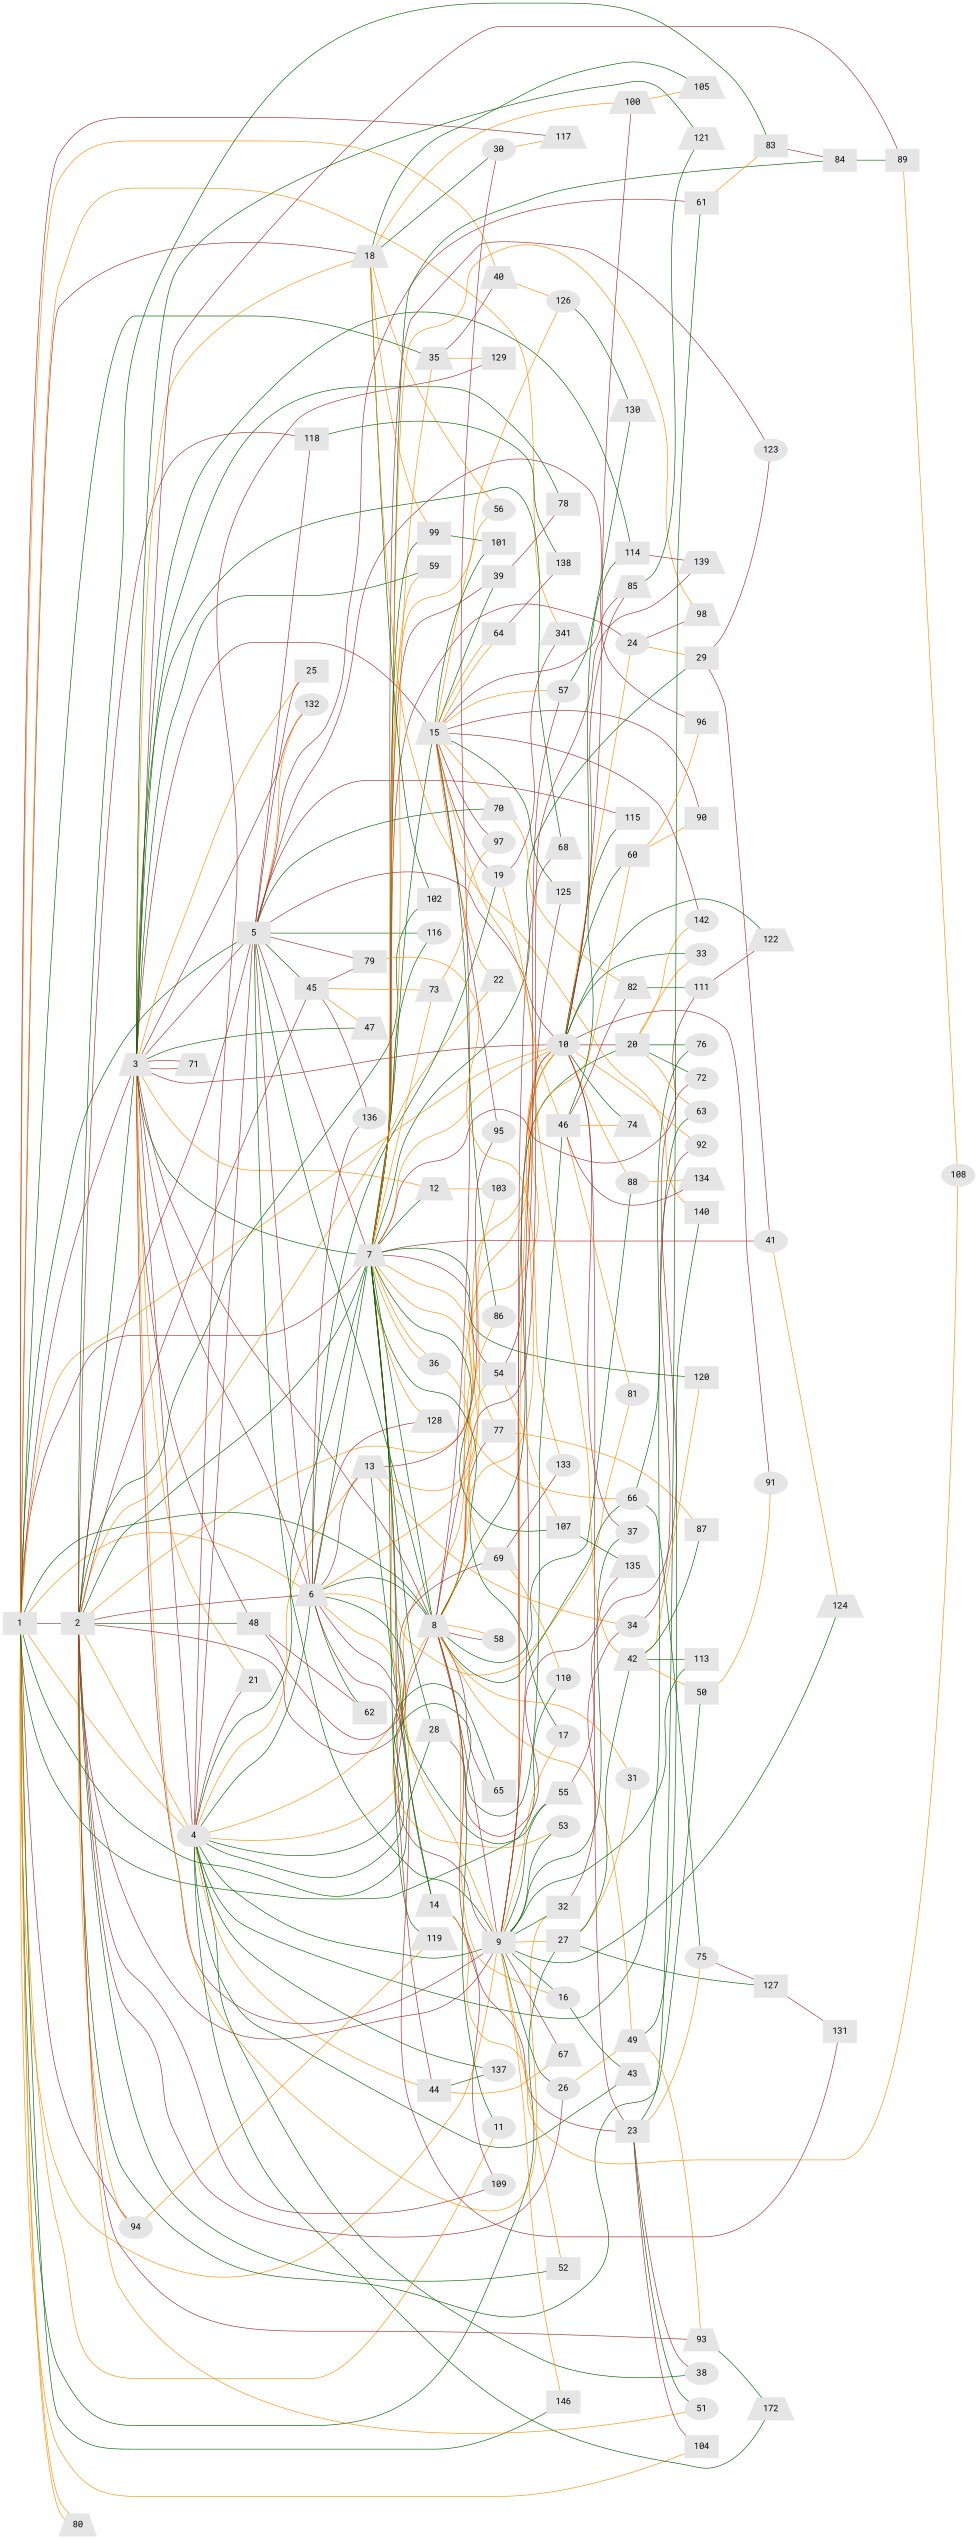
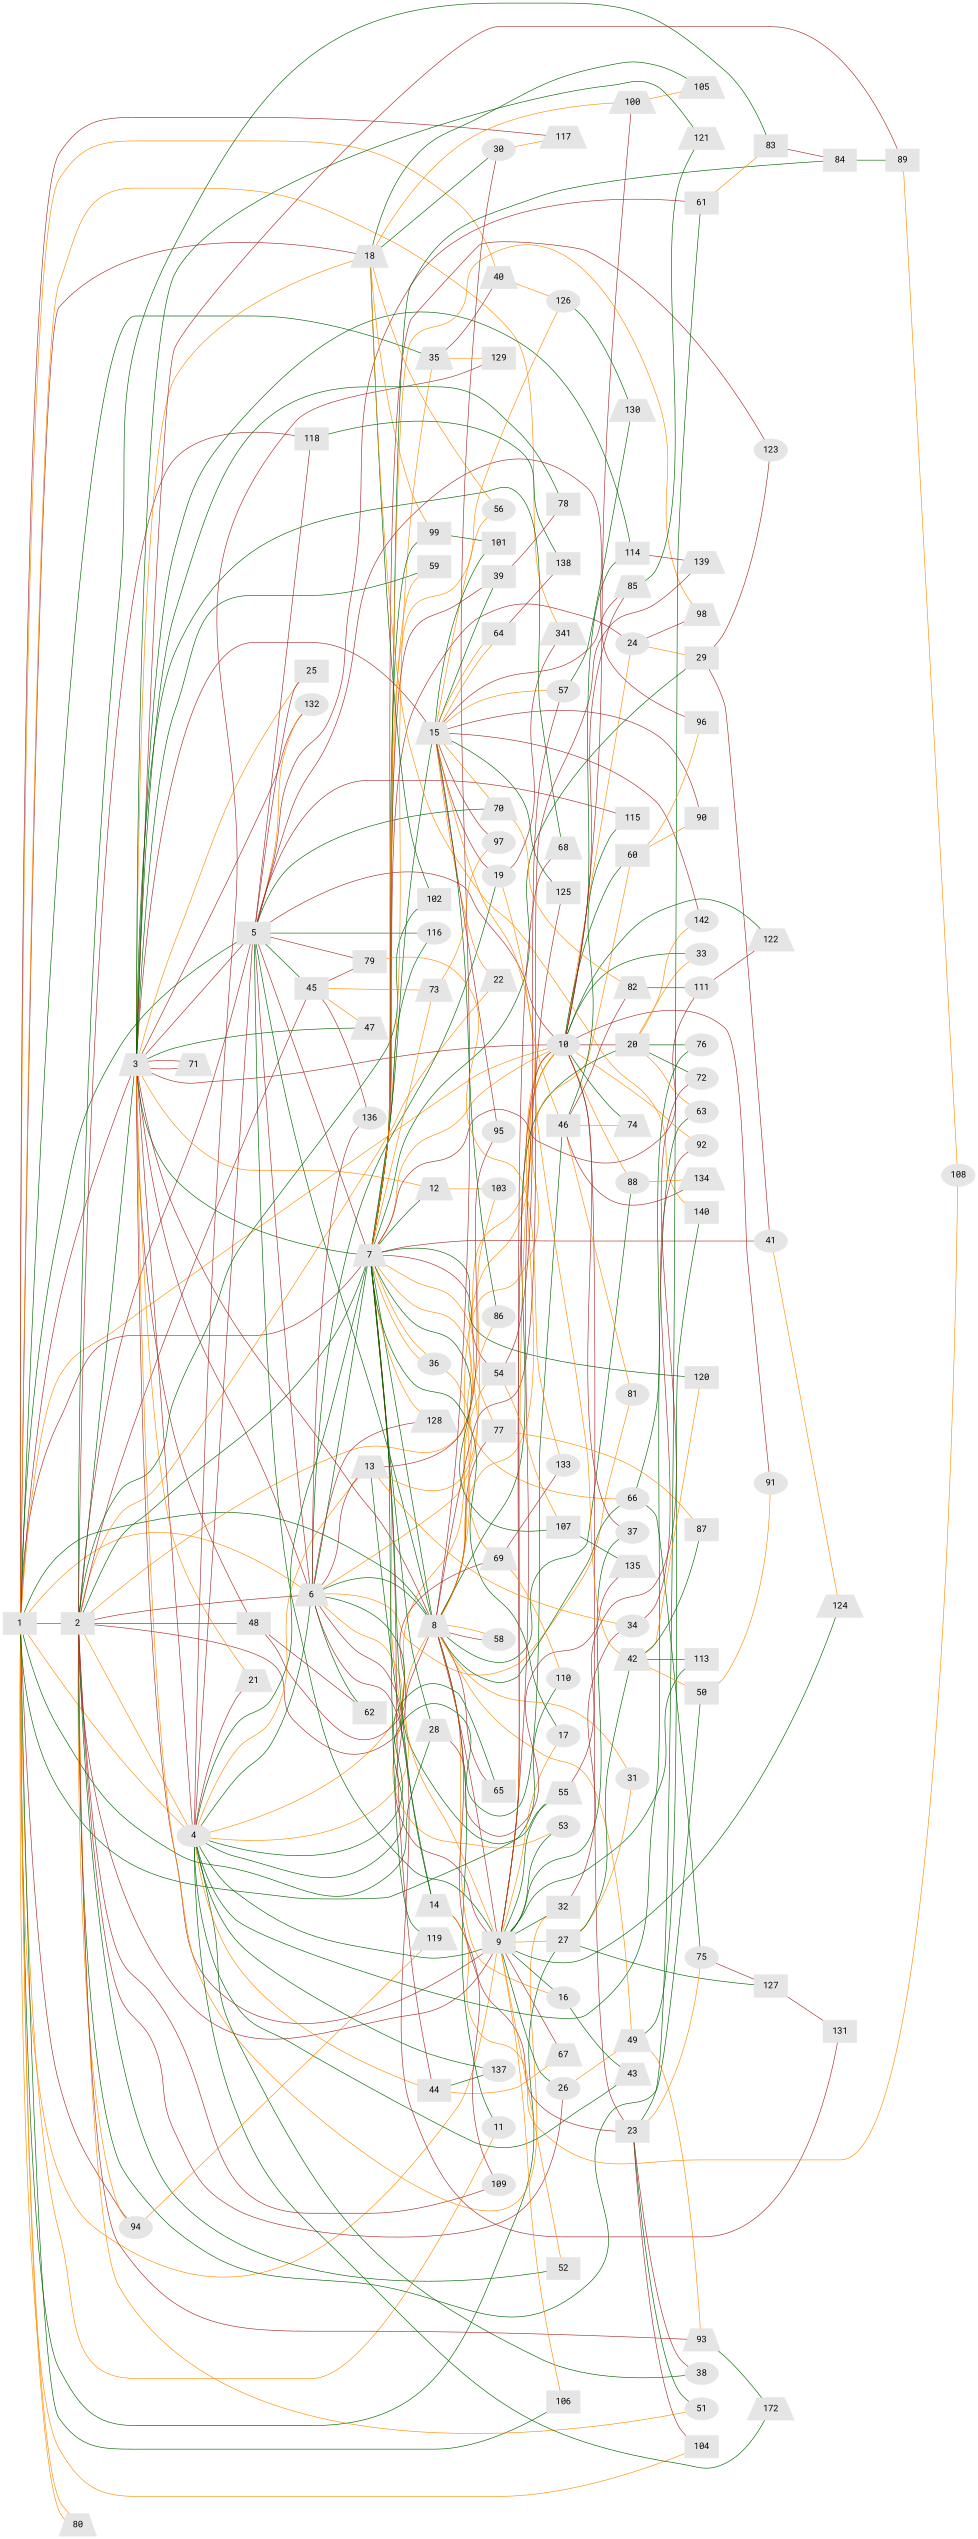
(563, 2402) -> (563, 2402)
